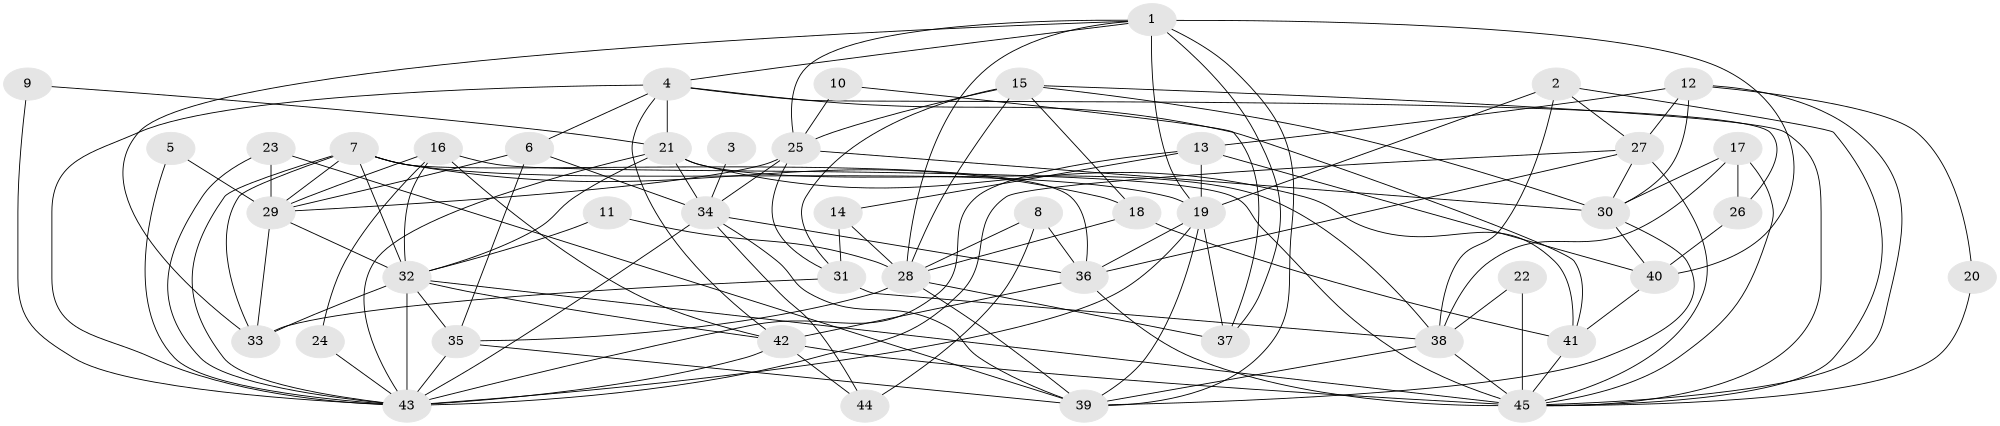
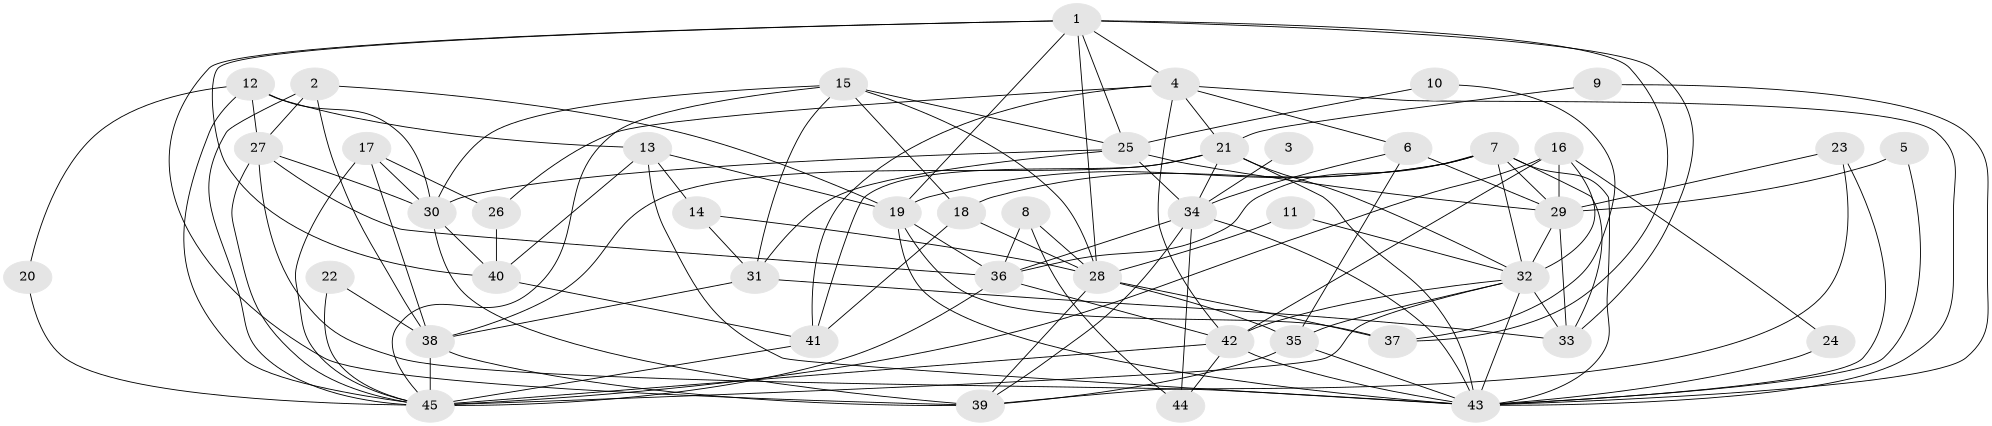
(1173, 309) -> none
